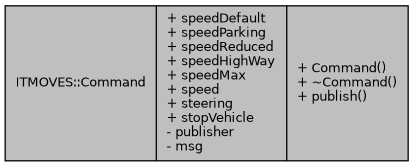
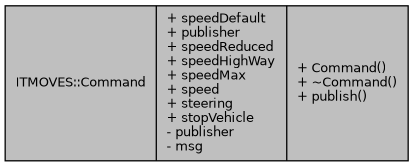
(216, 33) -> (203, 33)
